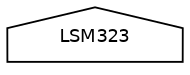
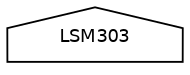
(95, 37) -> (95, 37)
